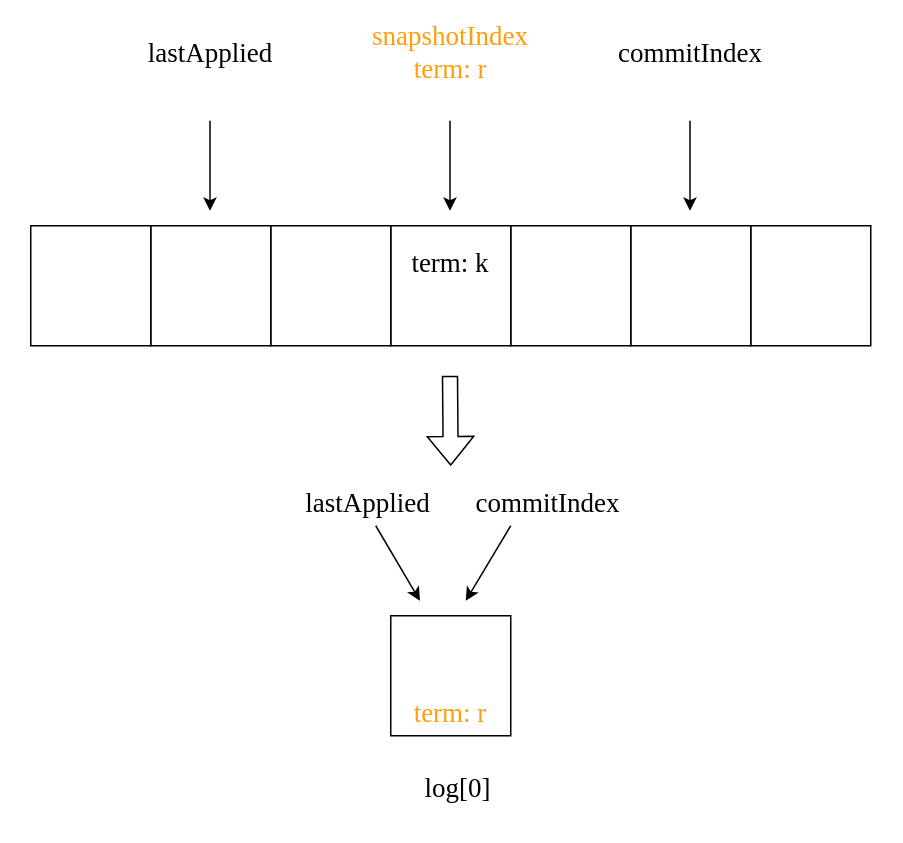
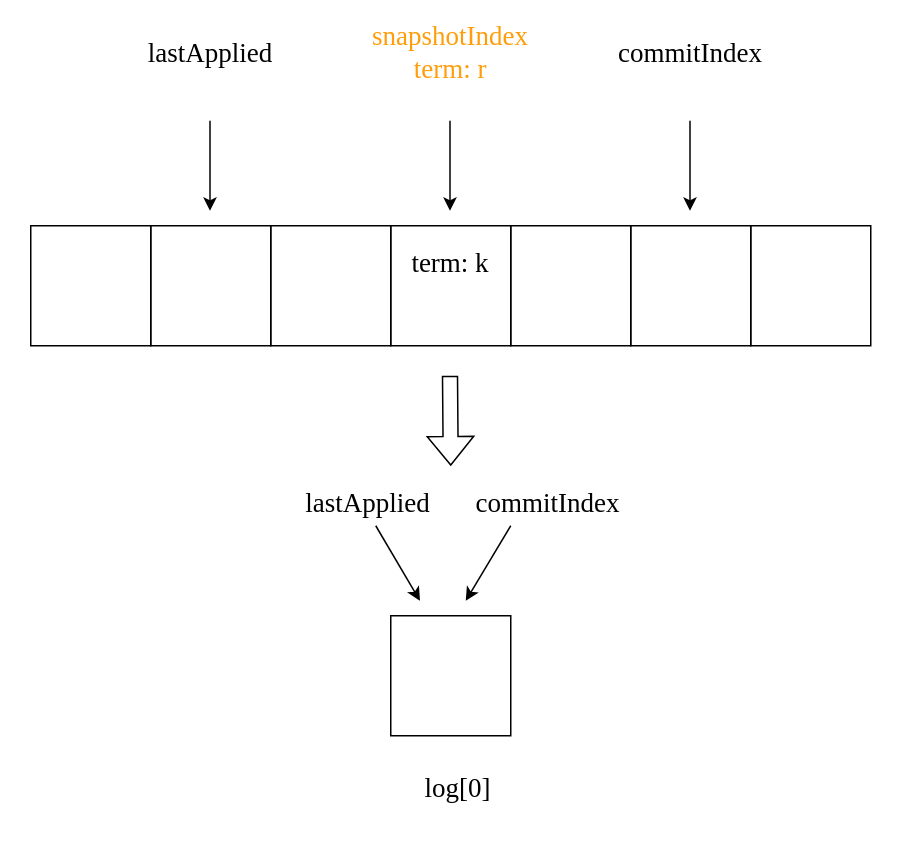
(451, 713) -> none
